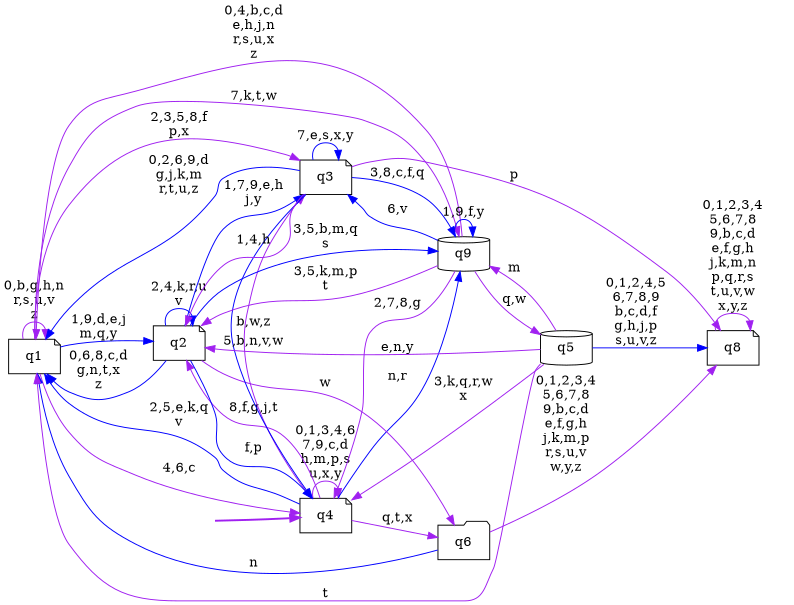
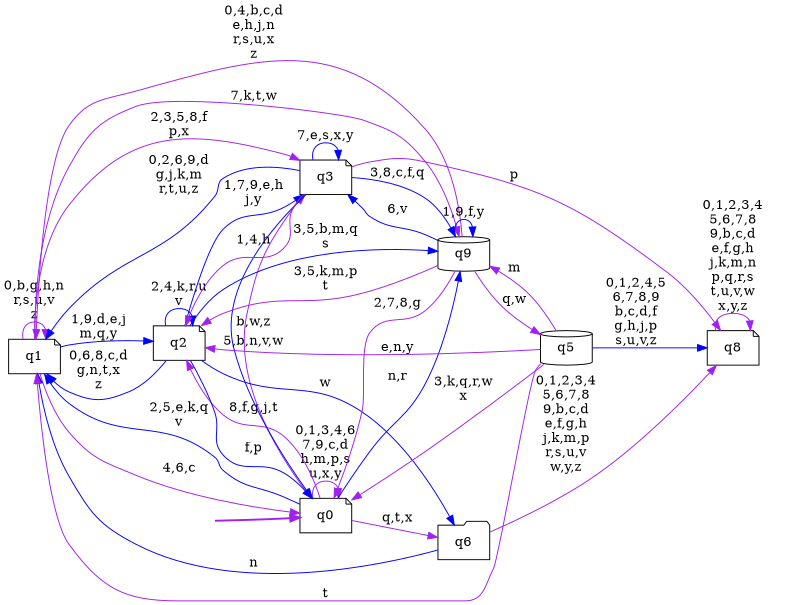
(348, 404) -> (348, 404)
(326, 516) -> (326, 516)
